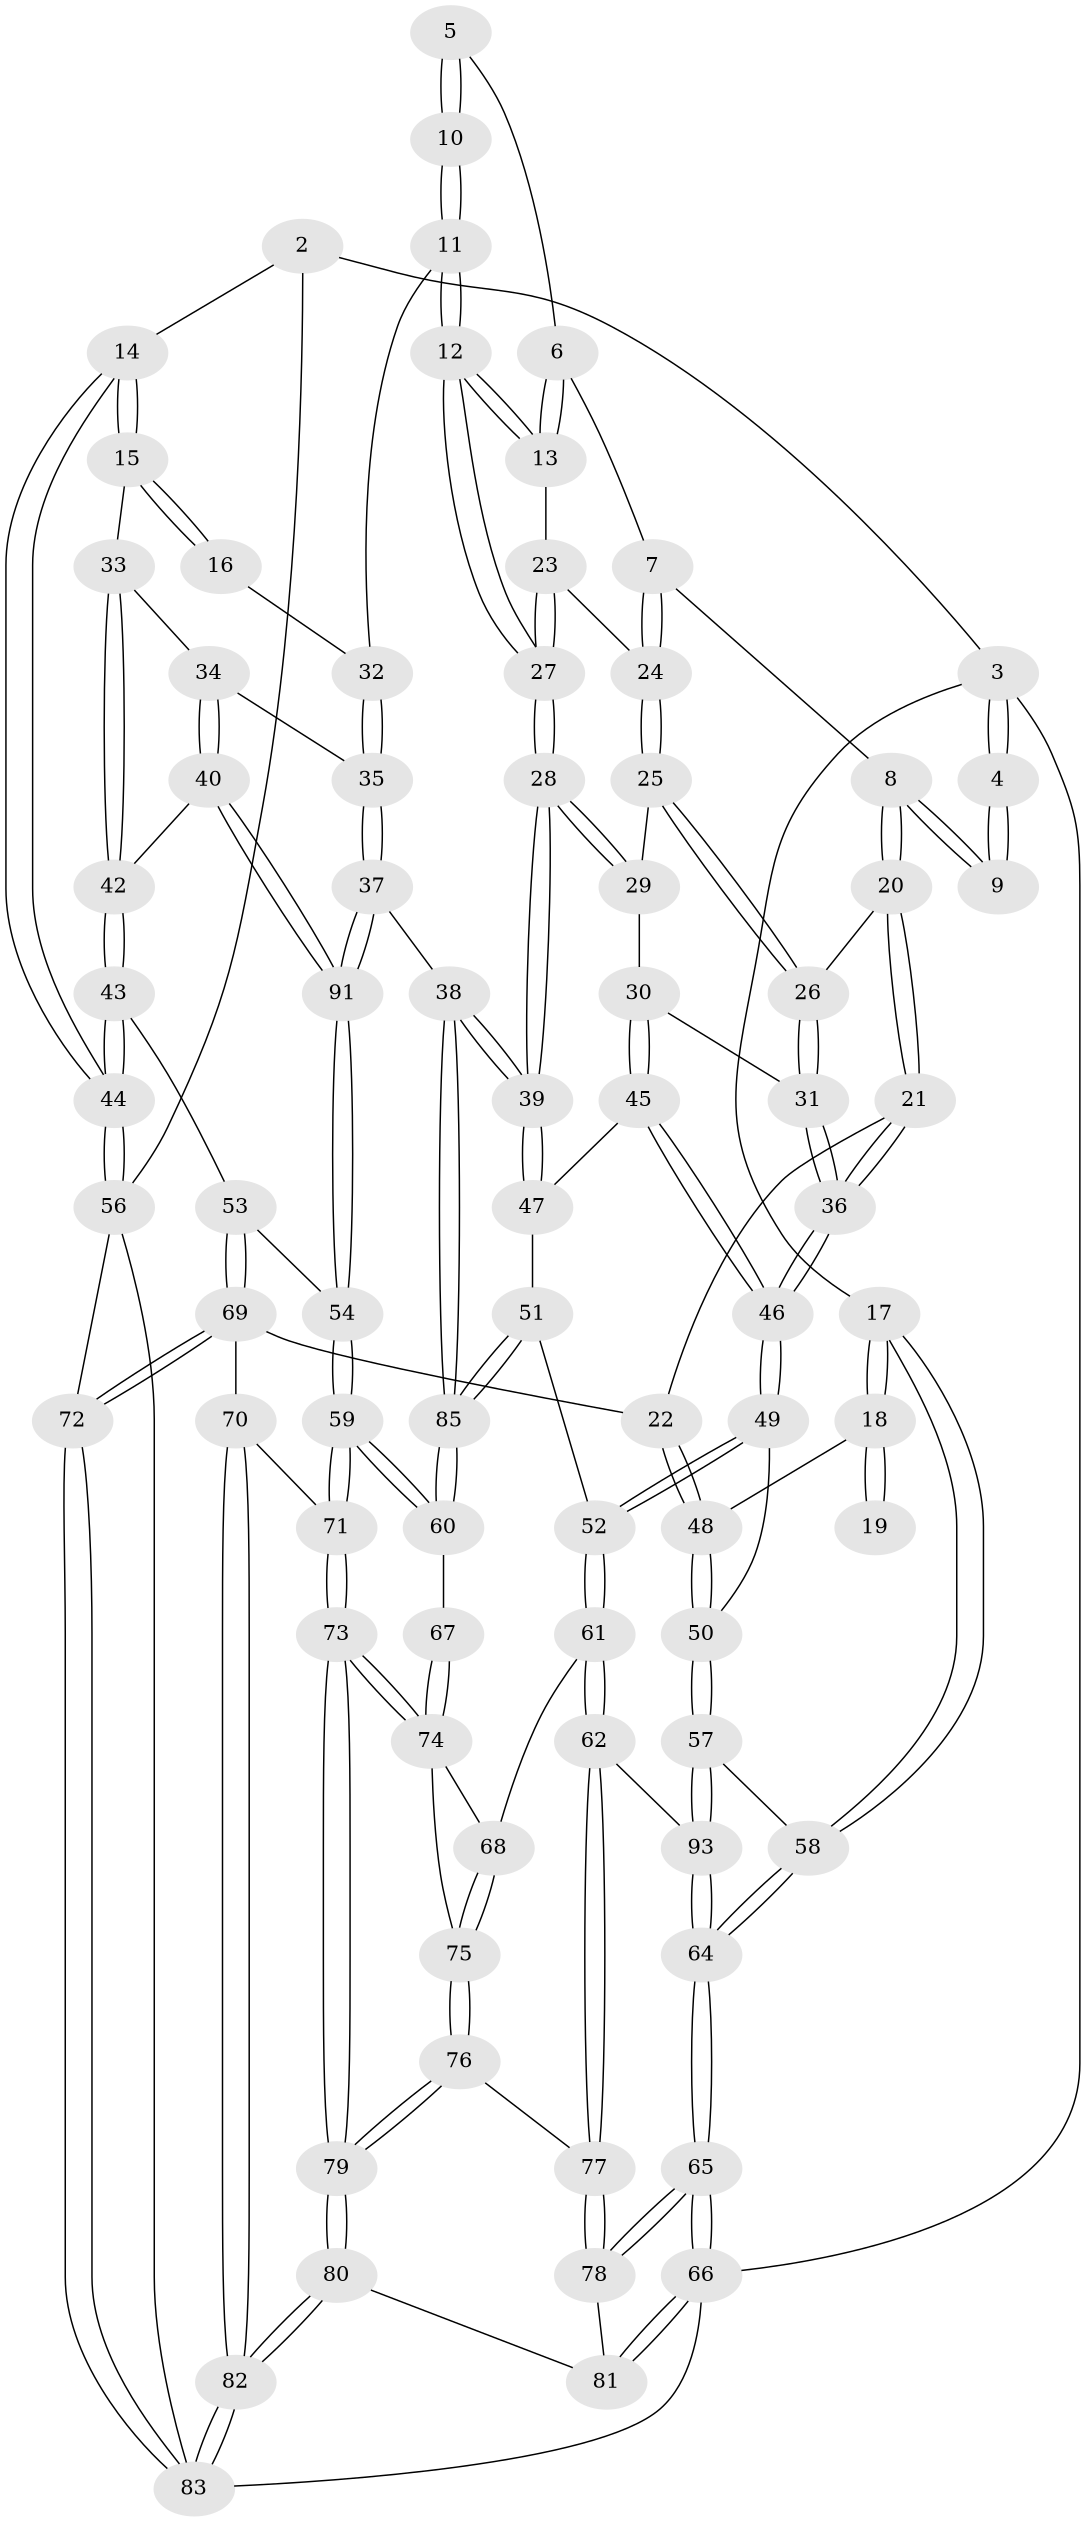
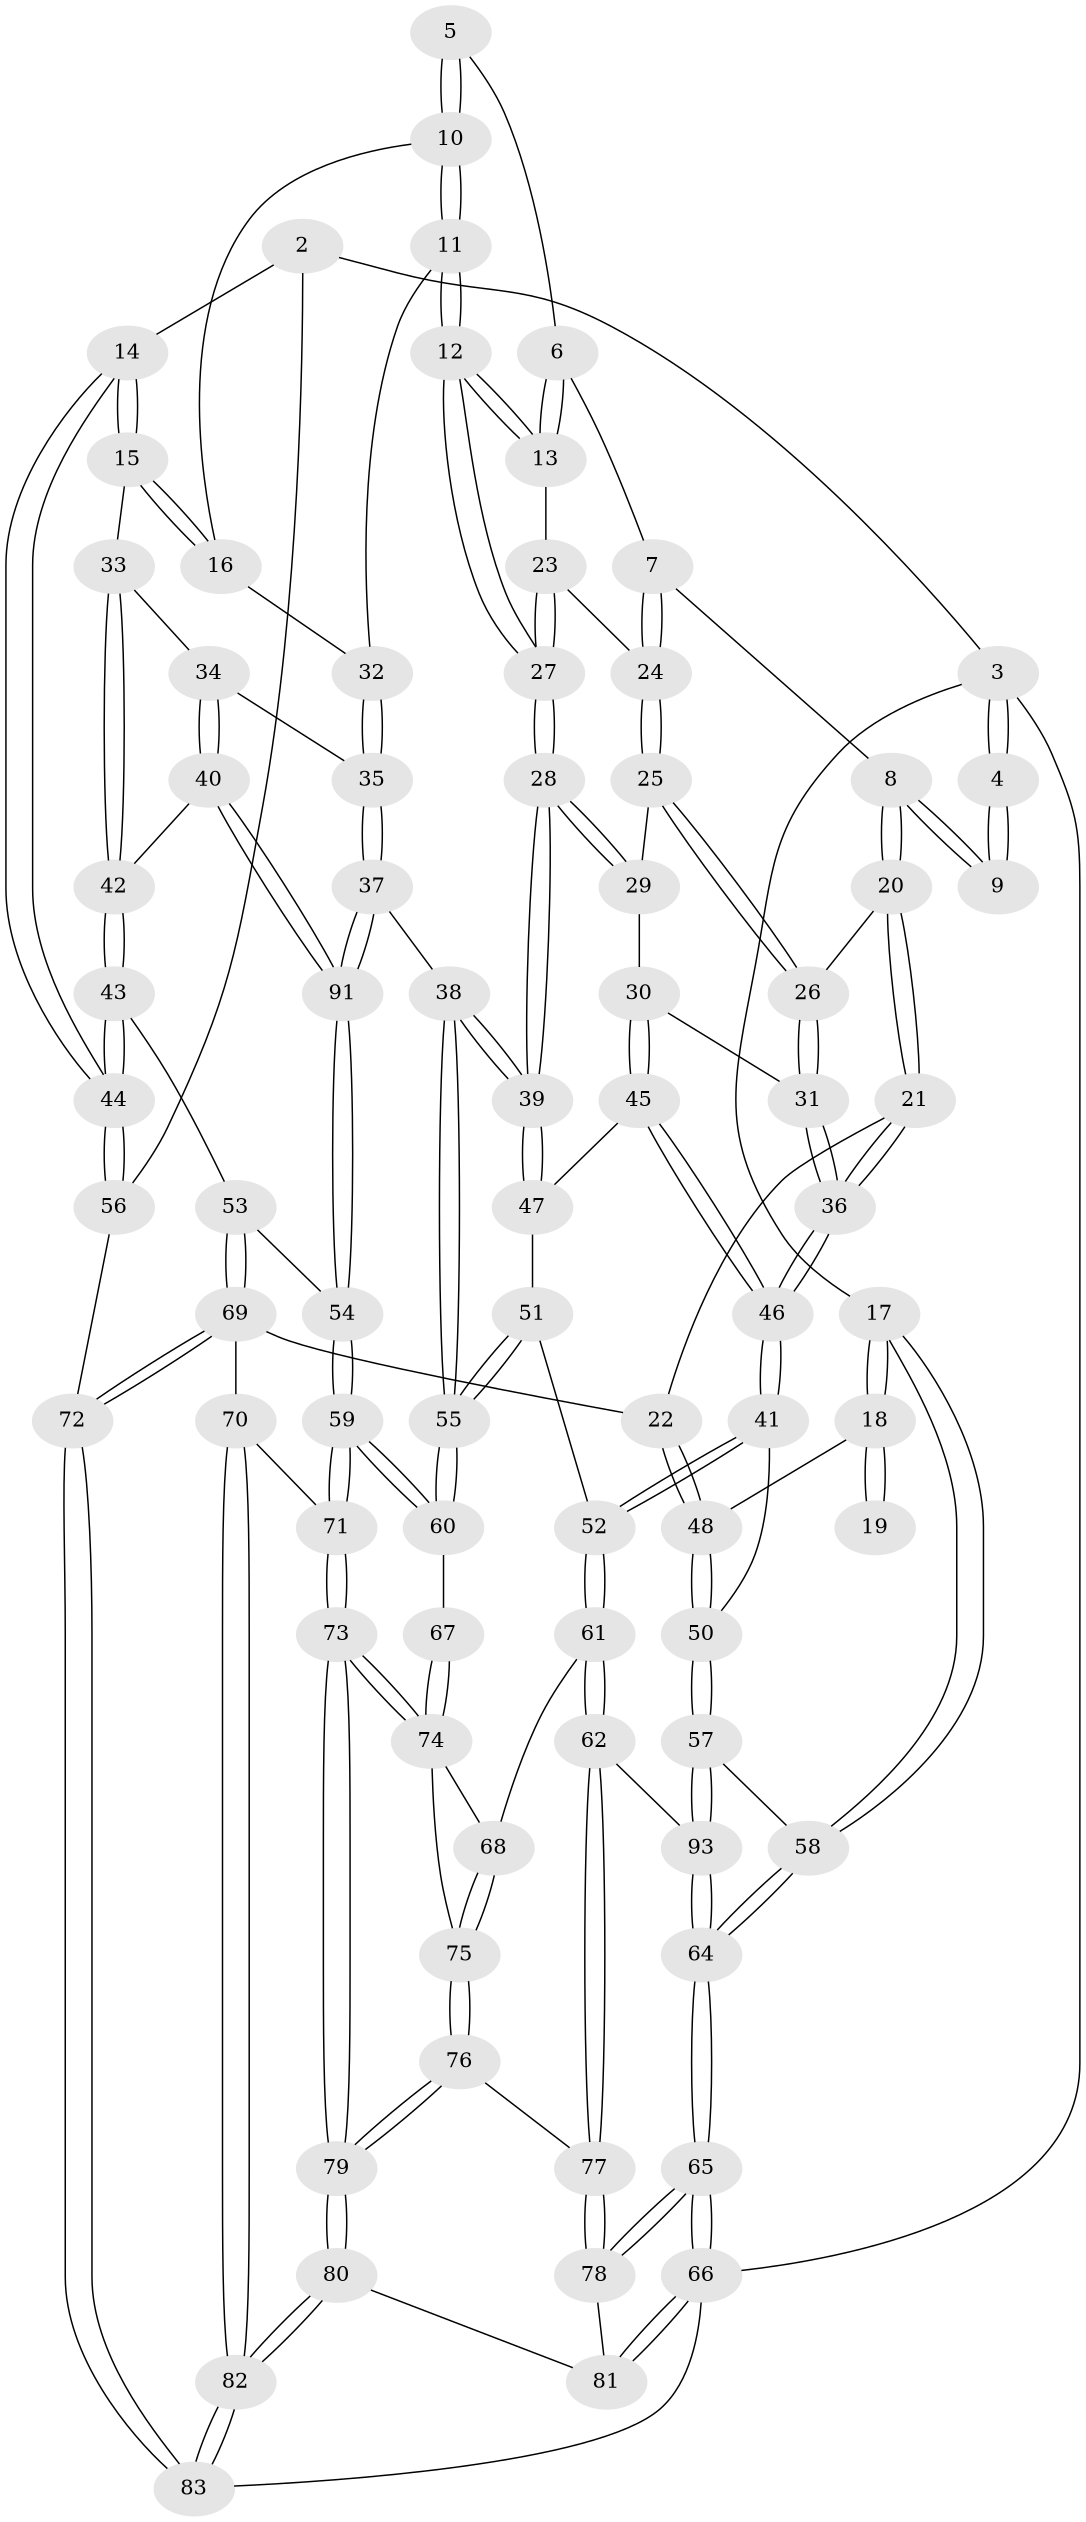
none -> (217, 286)
(449, 1421) -> (449, 1421)
(768, 1421) -> (768, 1421)
(154, 1848) -> none
